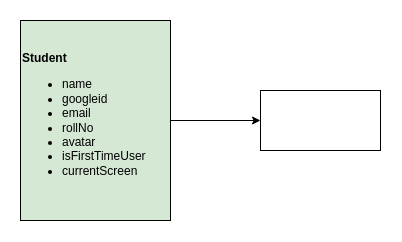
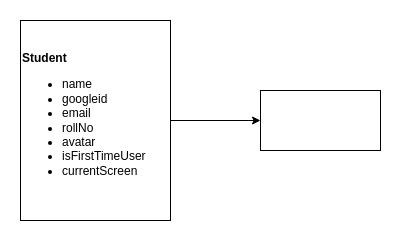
(96, 121) -> (96, 121)
